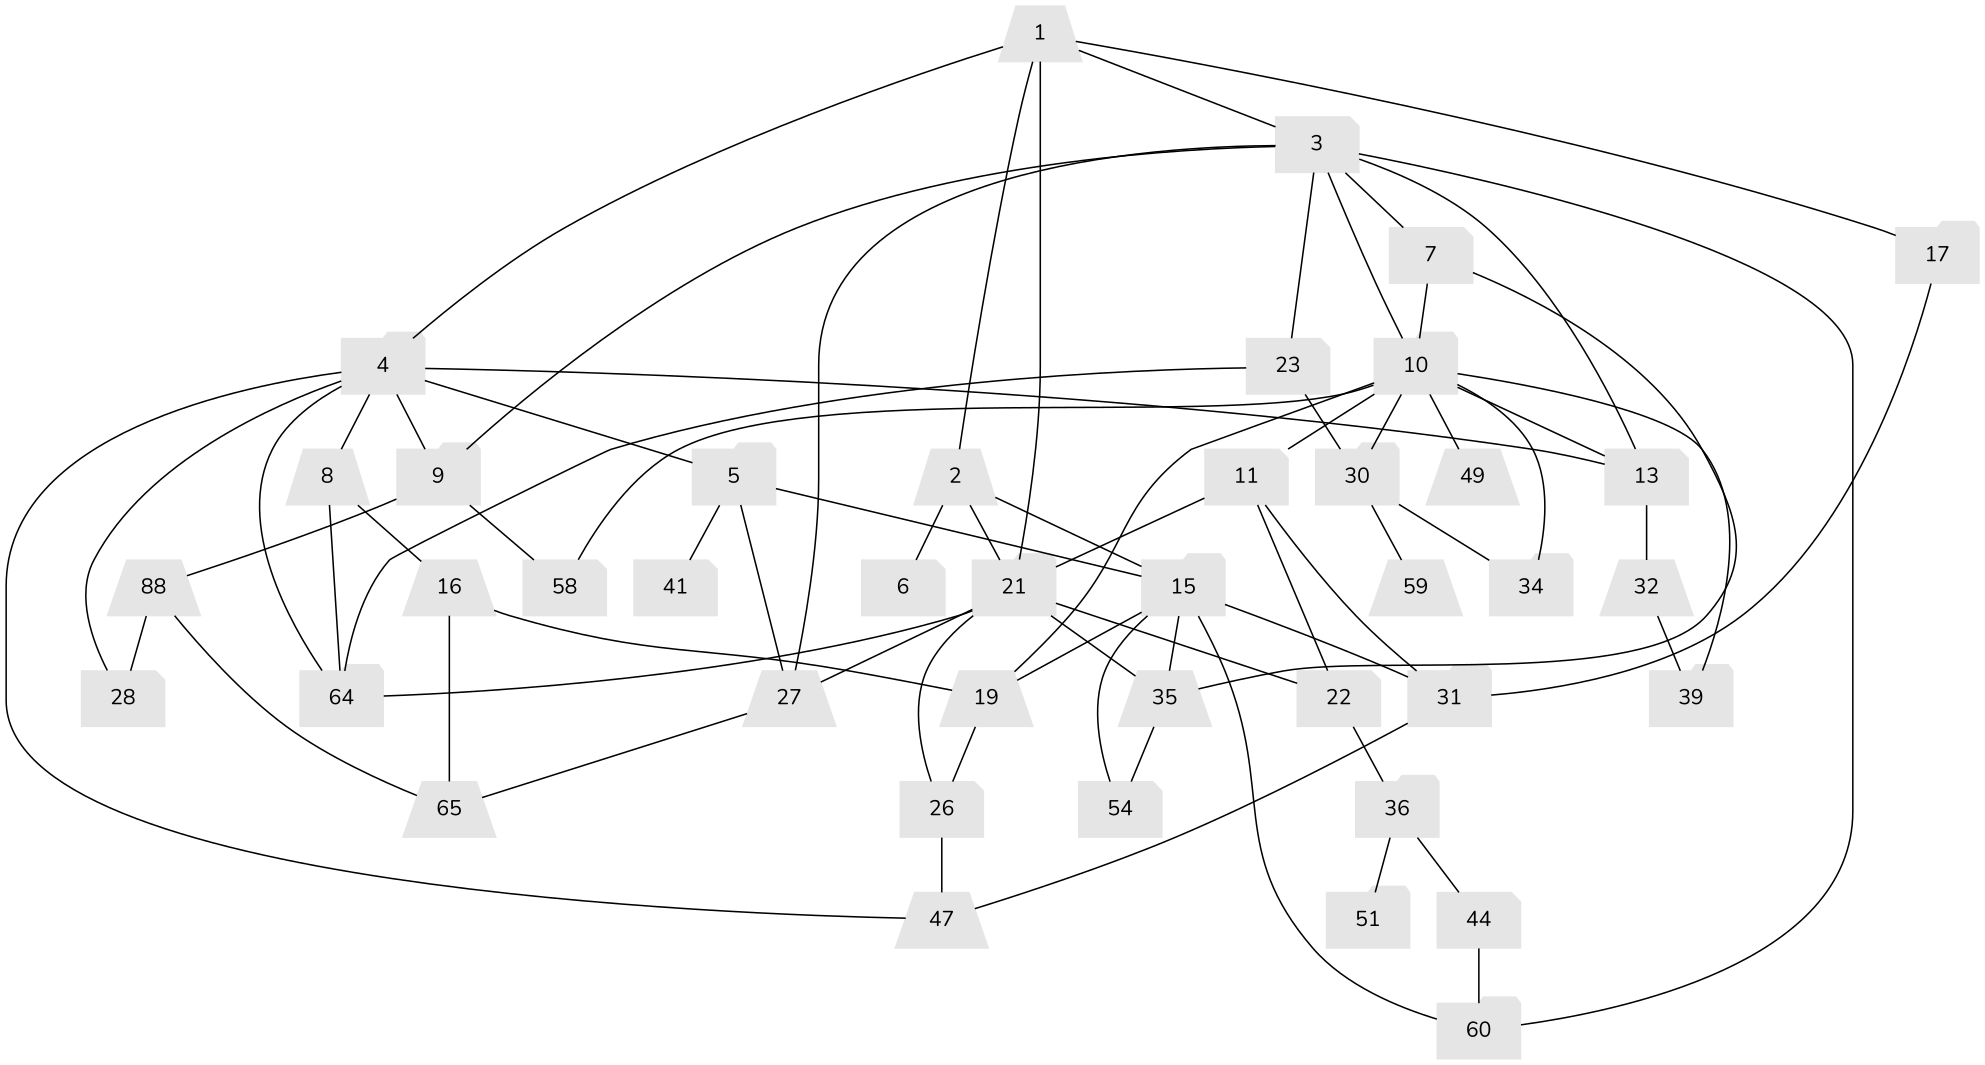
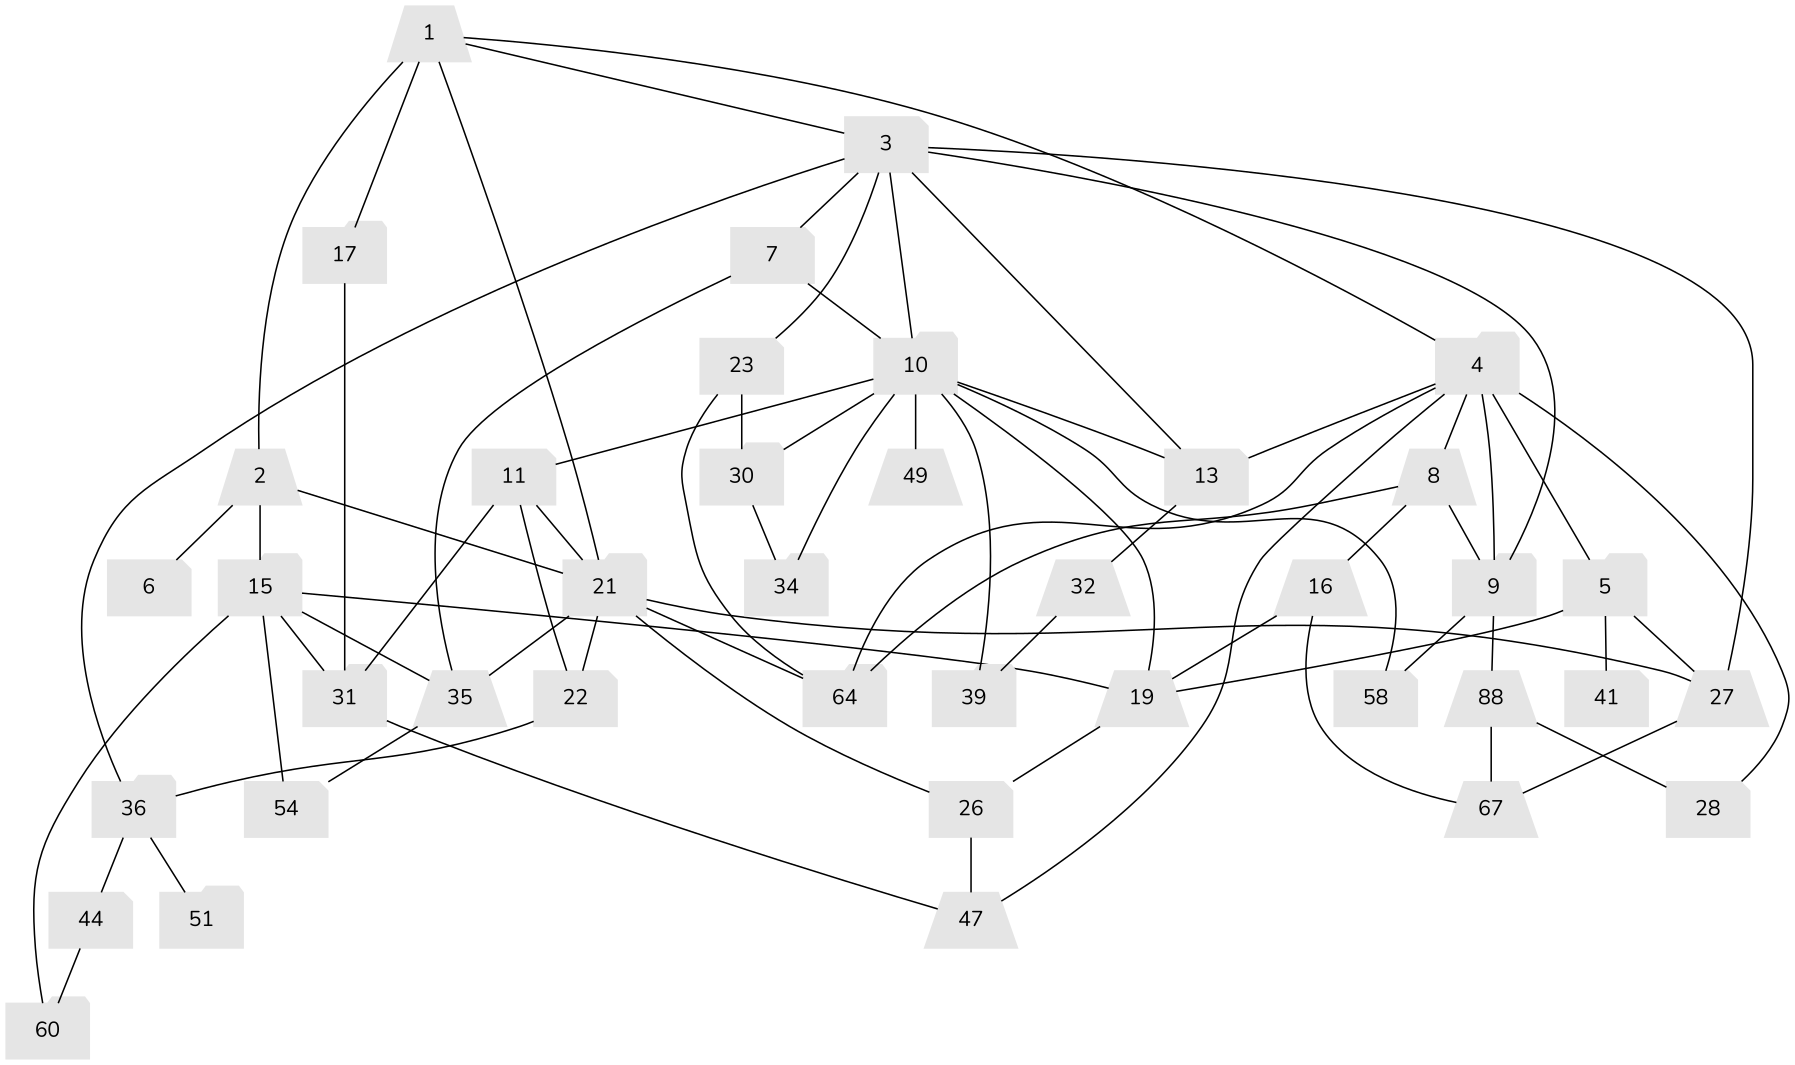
(1853, 524) -> (364, 355)
(959, 532) -> (1371, 656)
none -> (1464, 533)
(1416, 588) -> none
(449, 809) -> (1491, 809)
